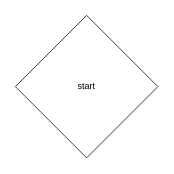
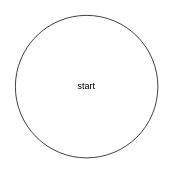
(87, 87) -> (87, 87)
